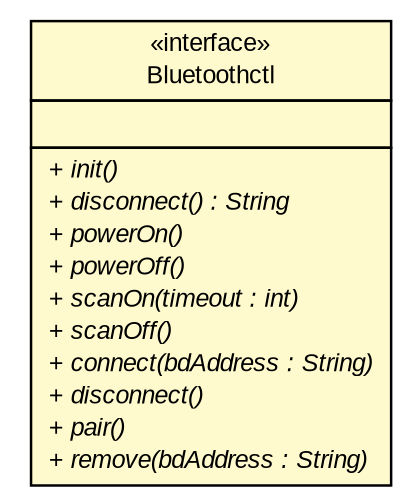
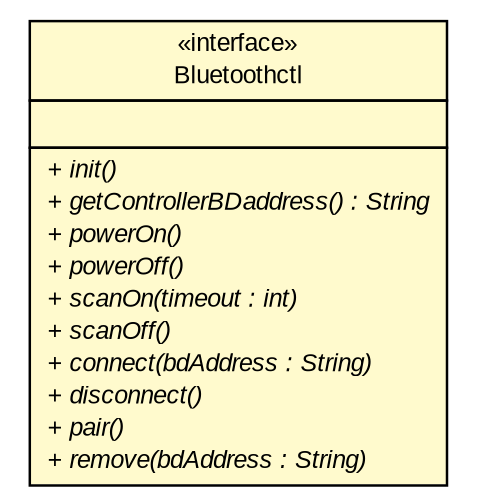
(169, 202) -> (238, 202)
